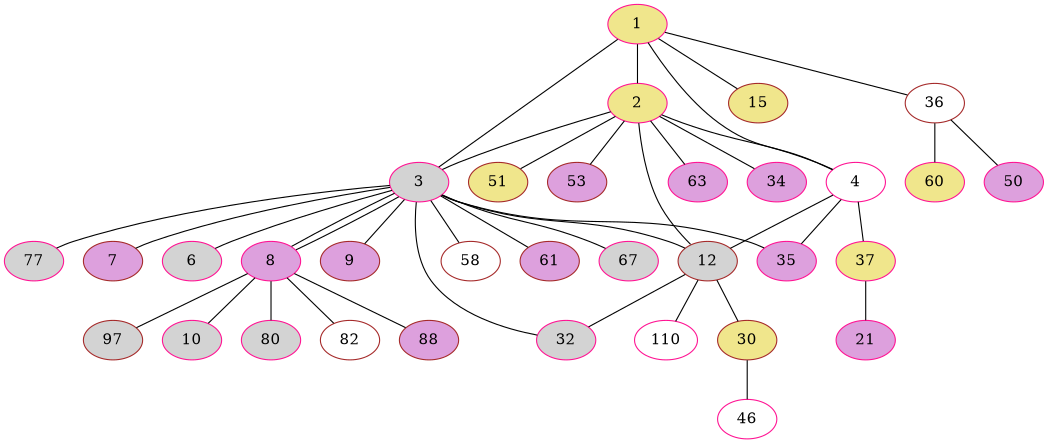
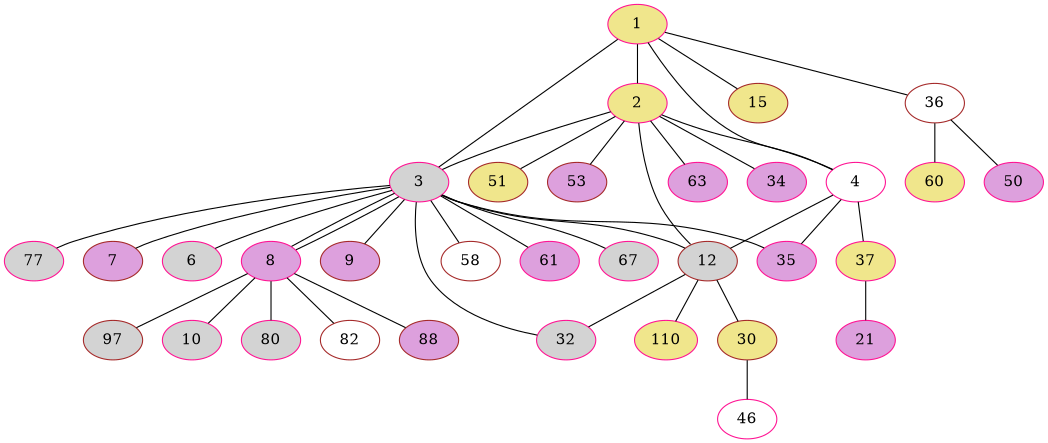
(550, 261) -> (550, 261)
(666, 340) -> (666, 340)
